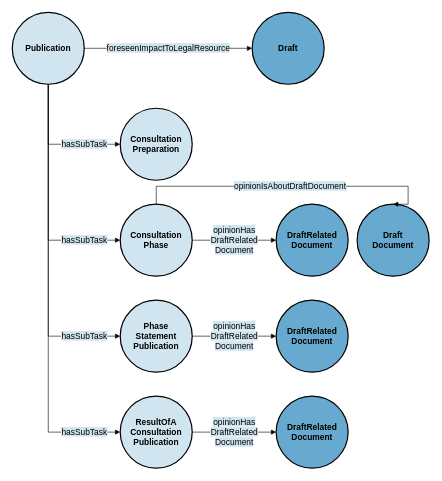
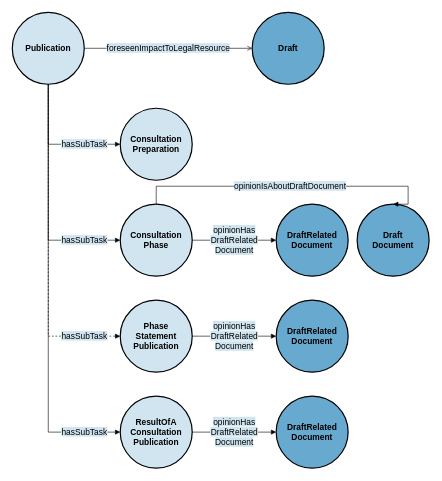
(246, 48) -> (248, 48)
(55, 336) -> (55, 336)
